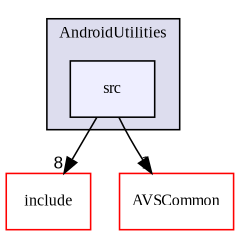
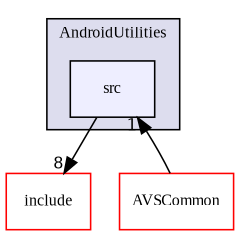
(130, 139) -> (159, 152)
